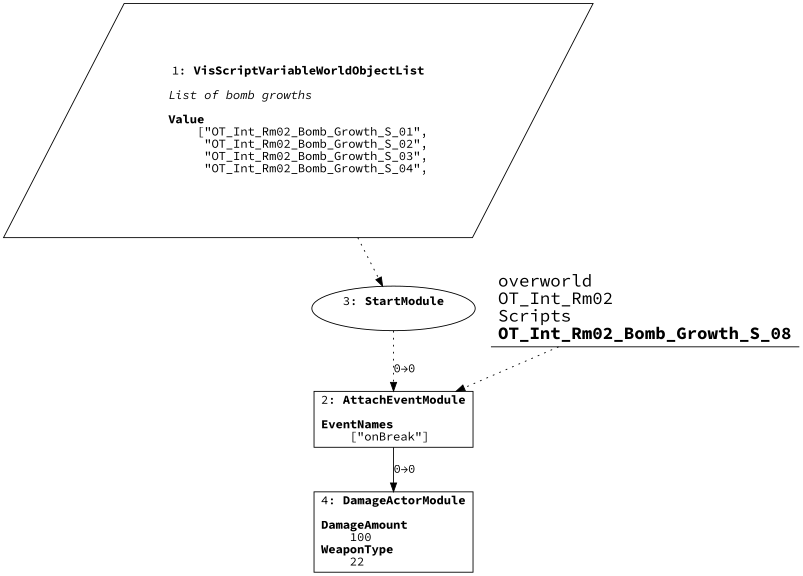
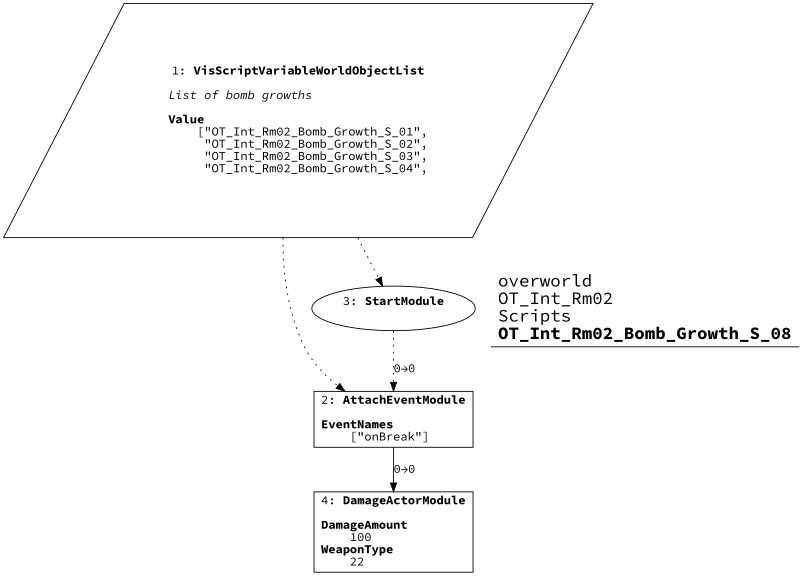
(511, 367) -> (294, 319)
